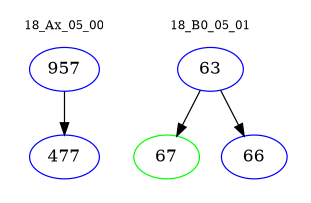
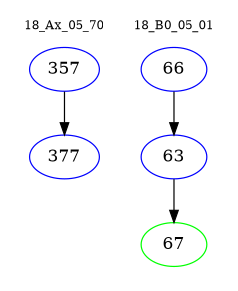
(64, 26) -> (64, 26)
(64, 69) -> (64, 69)
(230, 108) -> (174, 107)
(64, 157) -> (64, 157)
